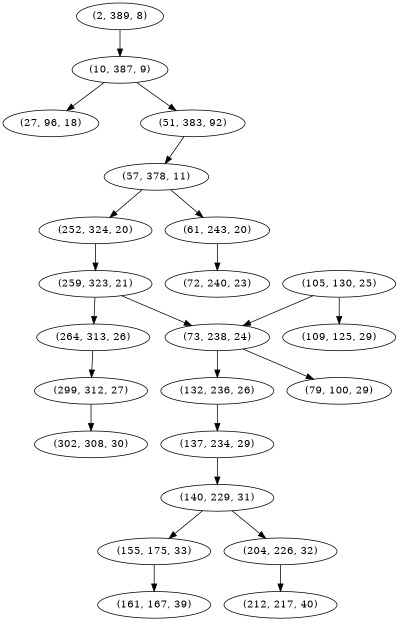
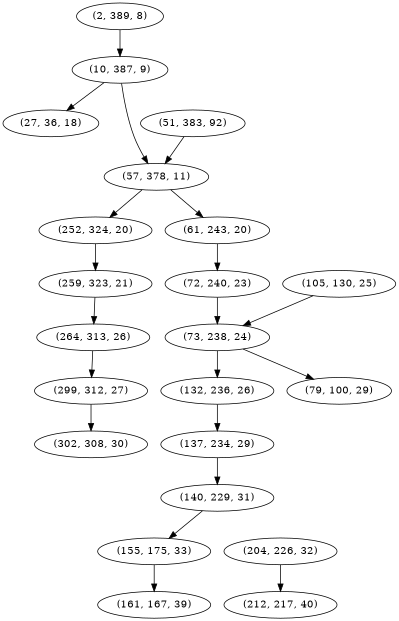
(153, 94) -> (129, 121)
(51, 123) -> (51, 123)
(153, 309) -> (217, 307)
(339, 337) -> none
(246, 522) -> none
